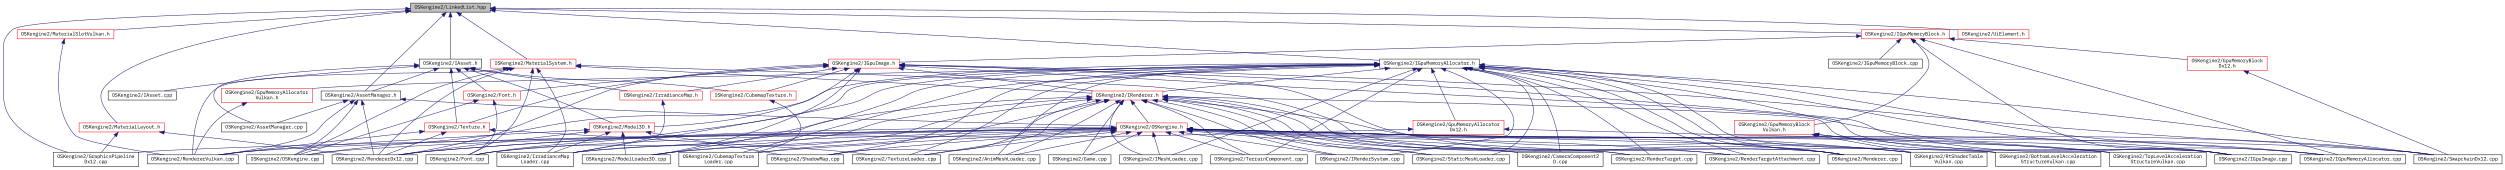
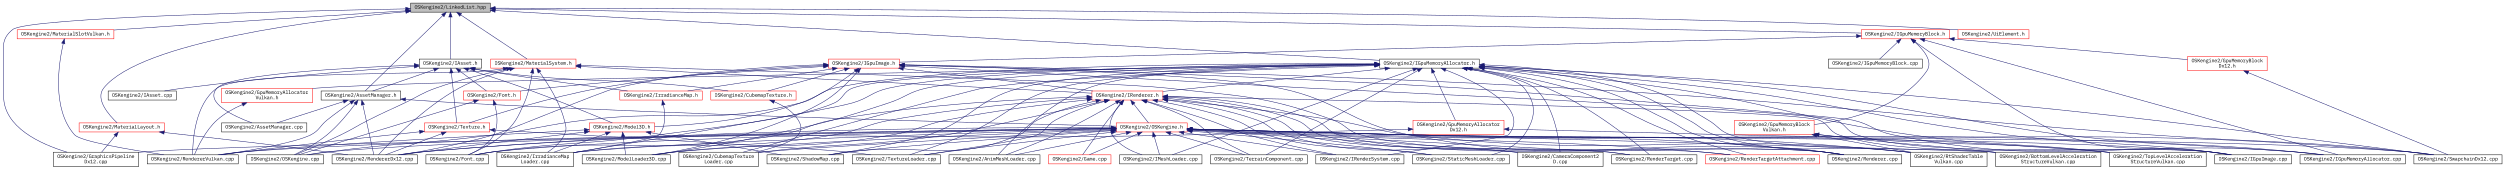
(1080, 159) -> (1080, 159)
(1762, 159) -> (1762, 159)
